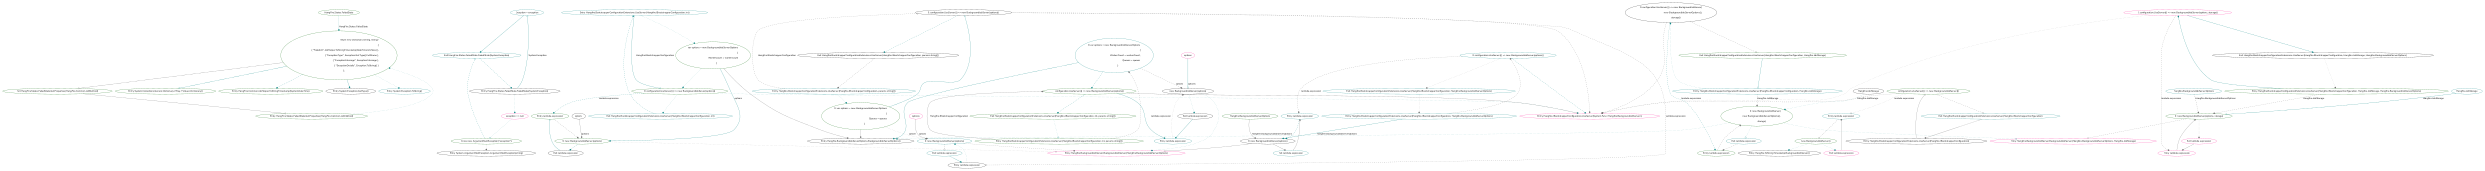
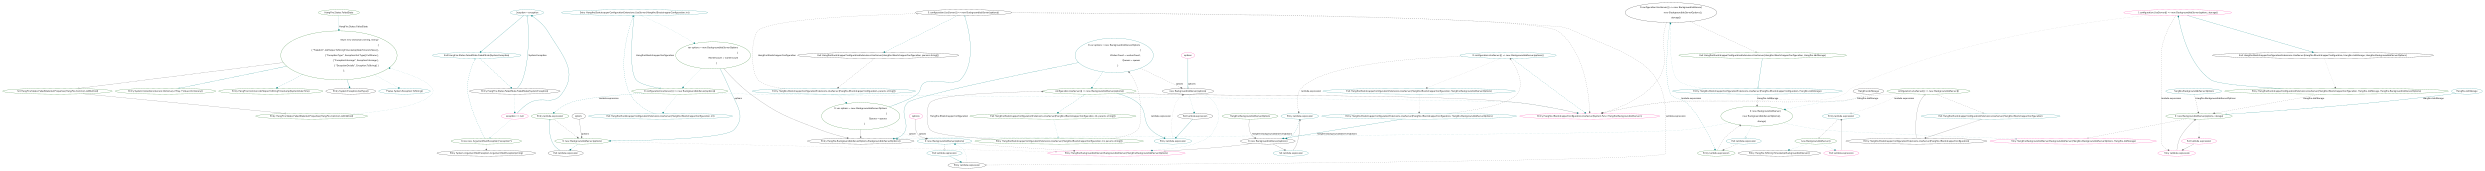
none -> (569, 75)
(405, 91) -> (405, 91)
